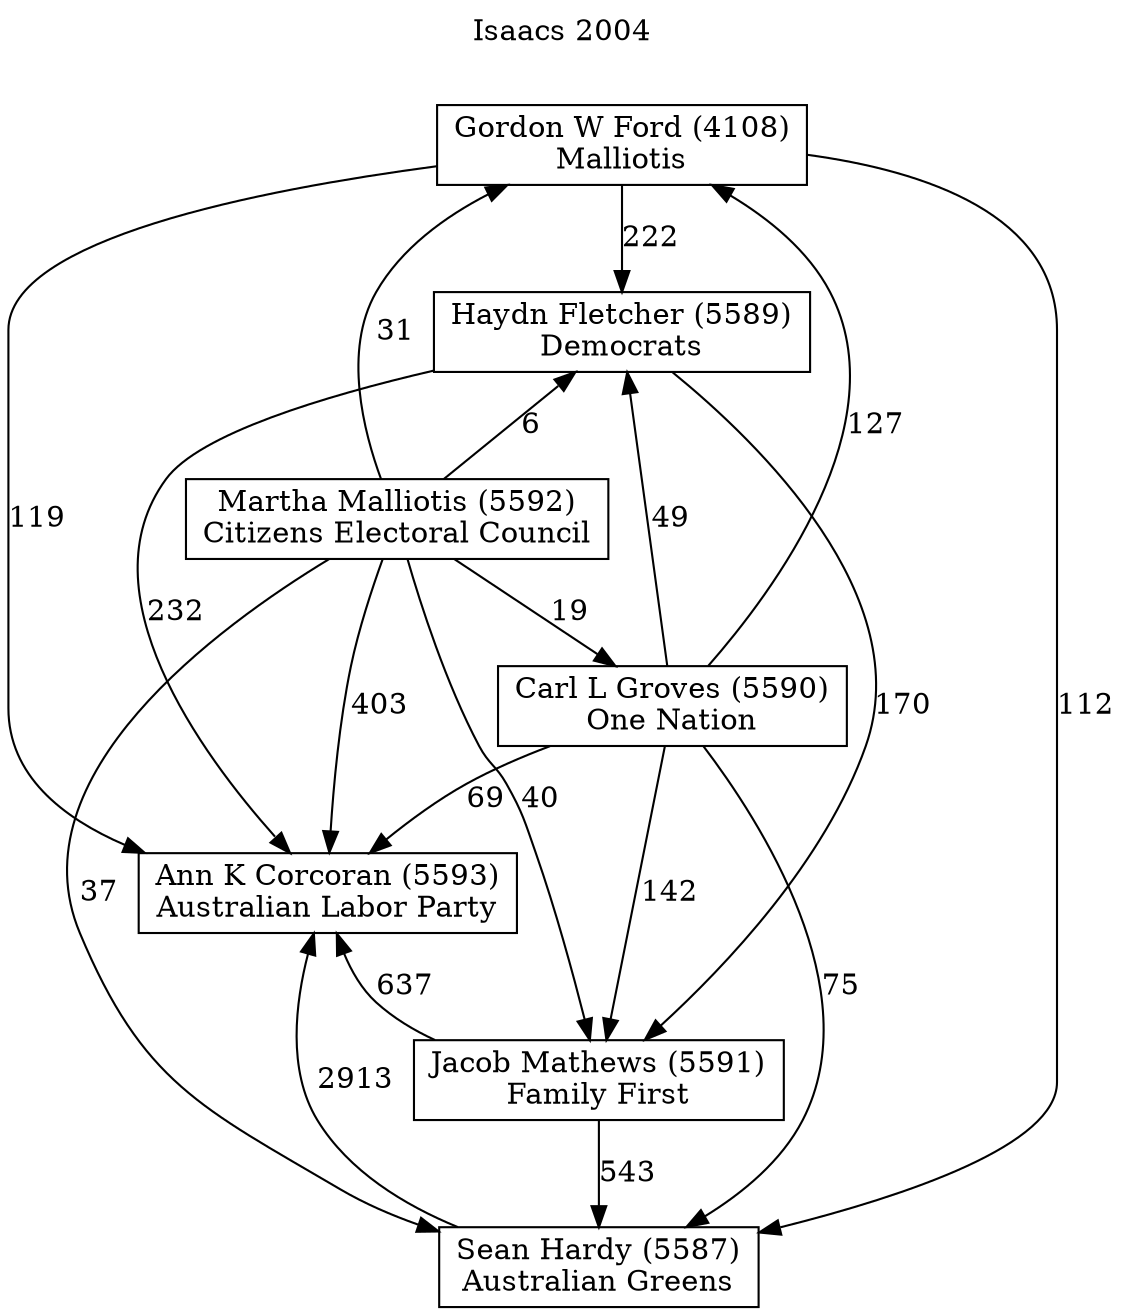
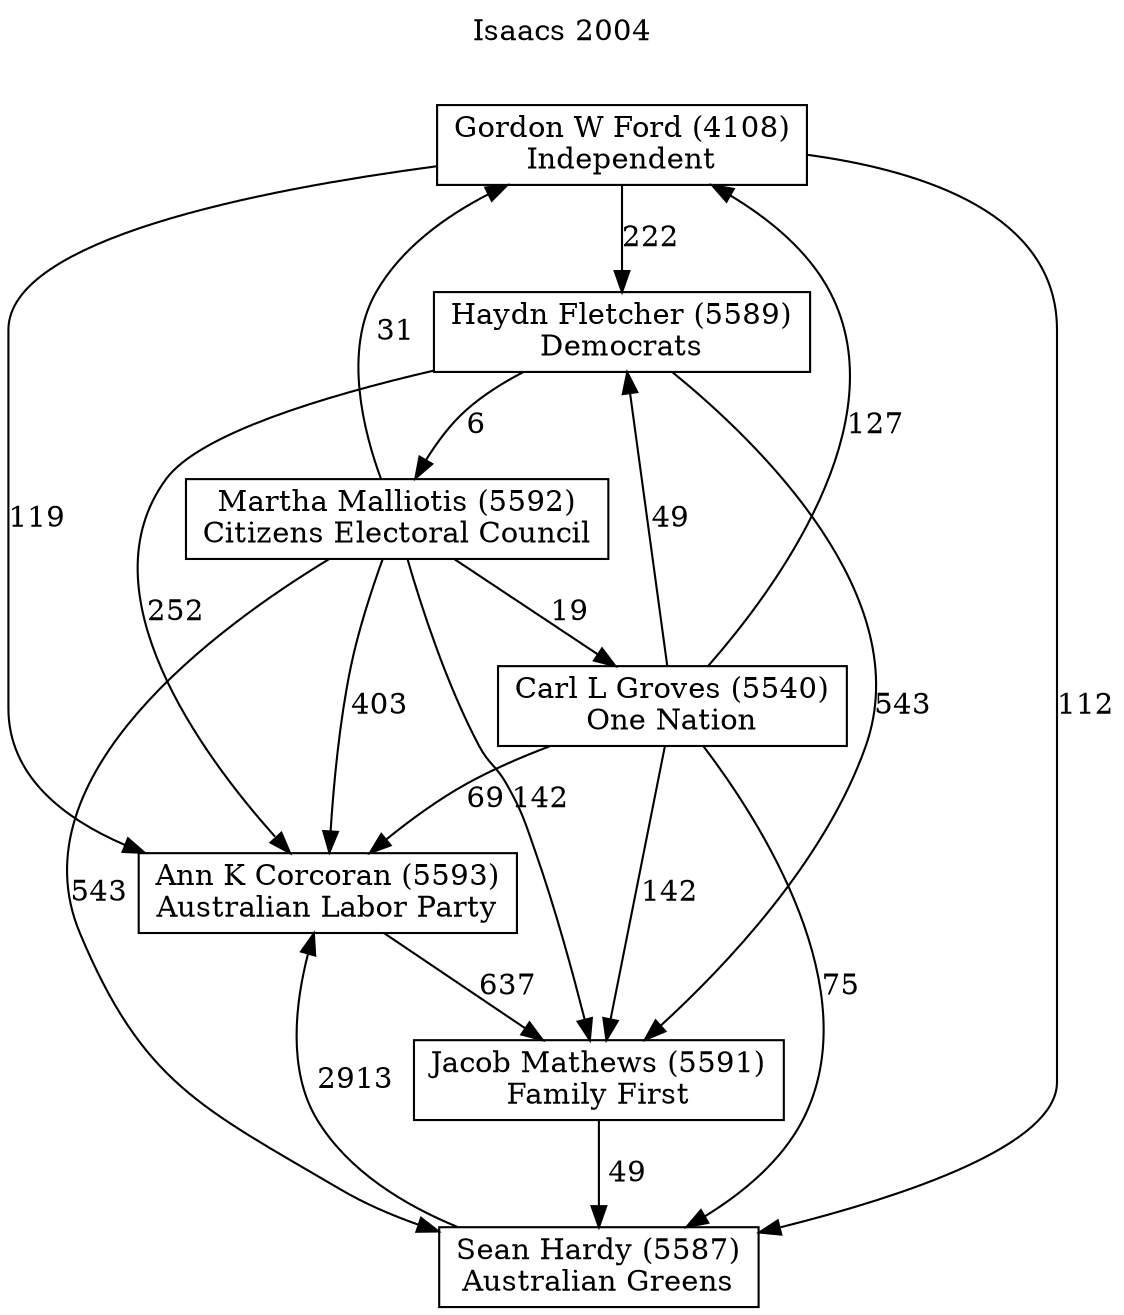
(622, 145) -> (622, 145)
(501, 433) -> (468, 409)
(177, 613) -> (177, 613)
(672, 706) -> (672, 706)
(904, 706) -> (904, 706)
(541, 800) -> (541, 800)
(100, 893) -> (100, 893)
(380, 1006) -> (455, 981)
(628, 1174) -> (628, 1174)
